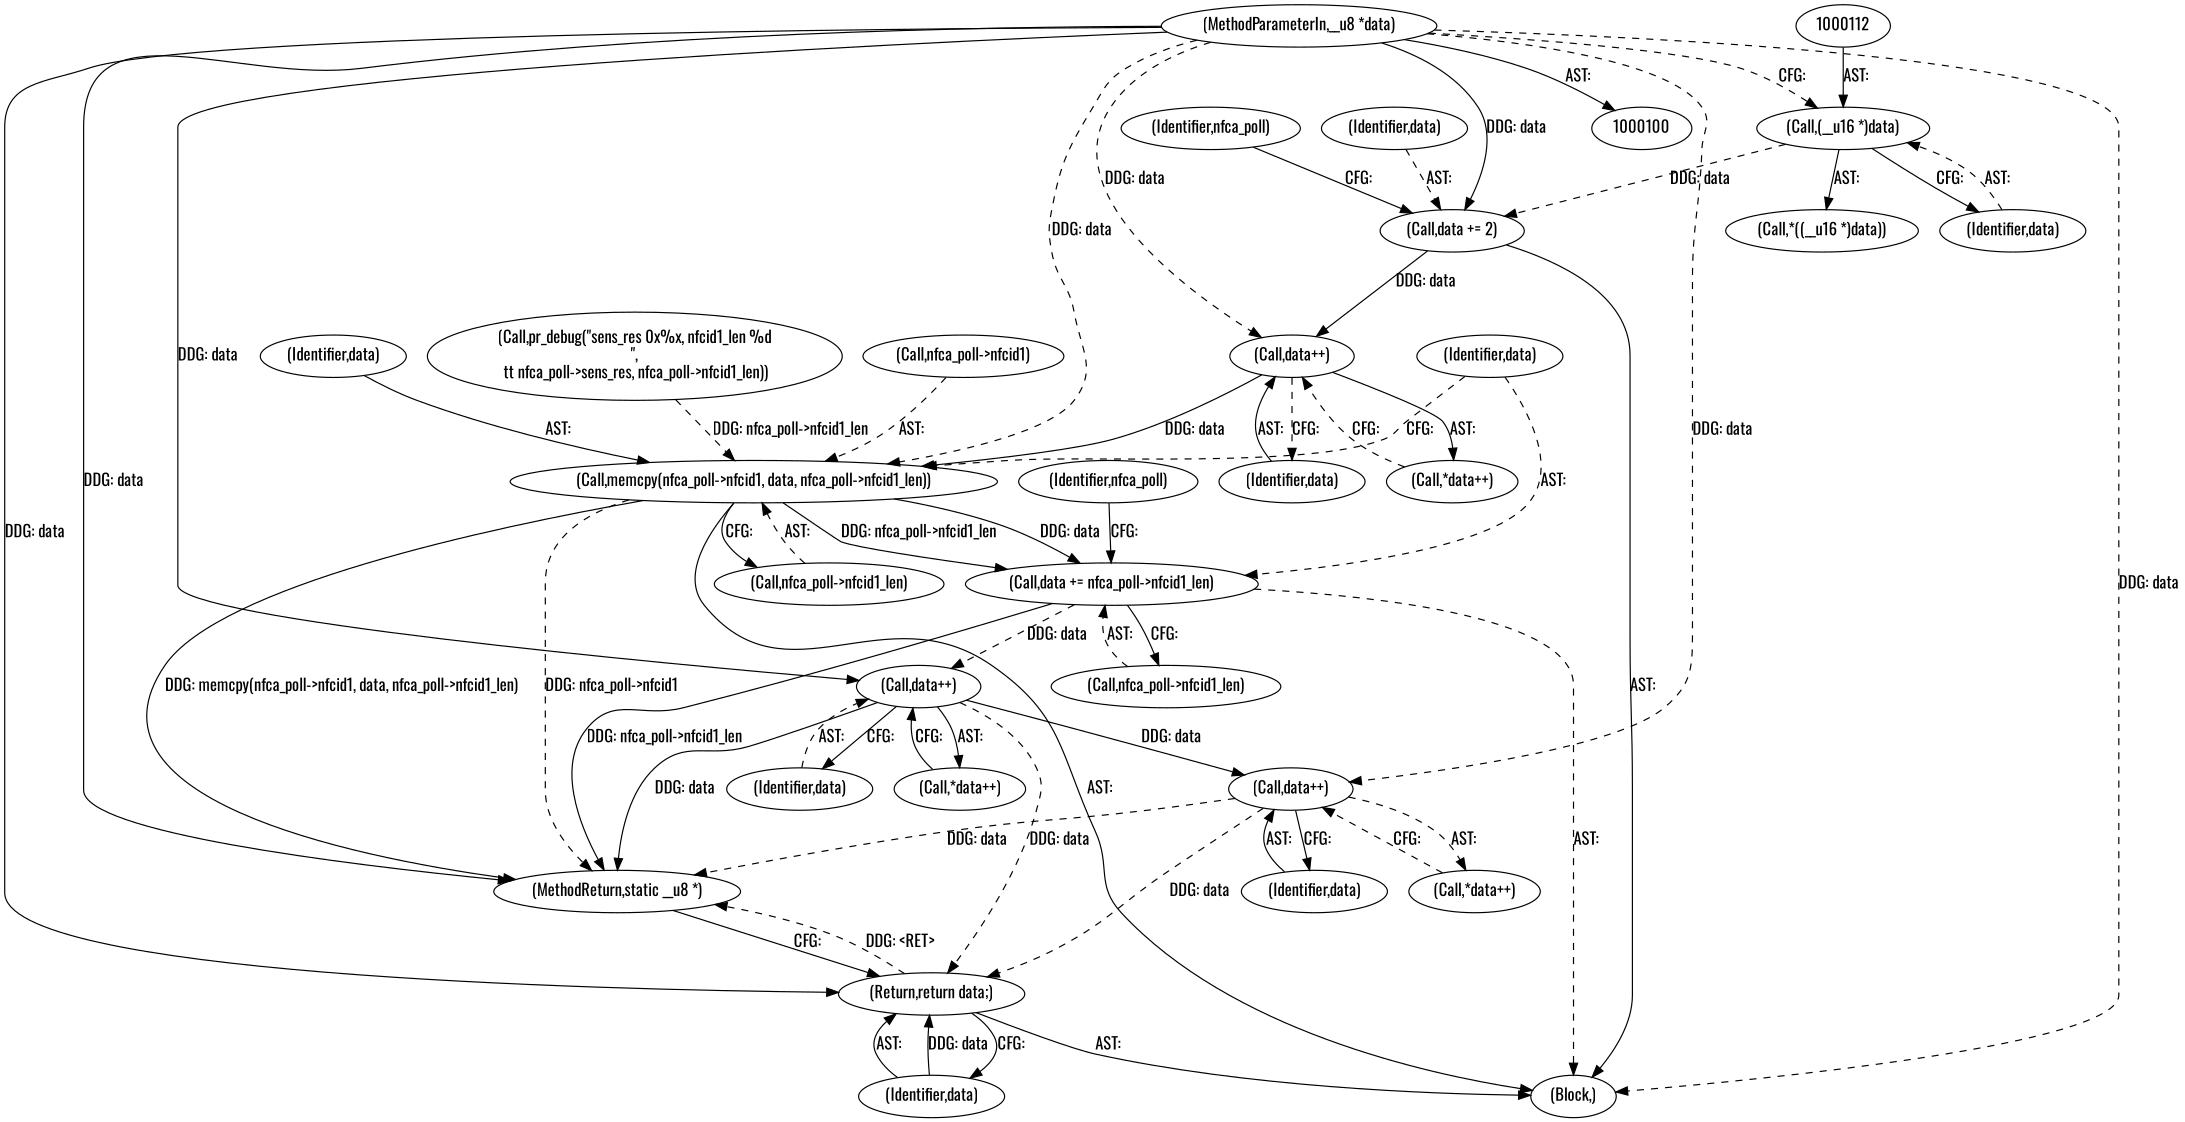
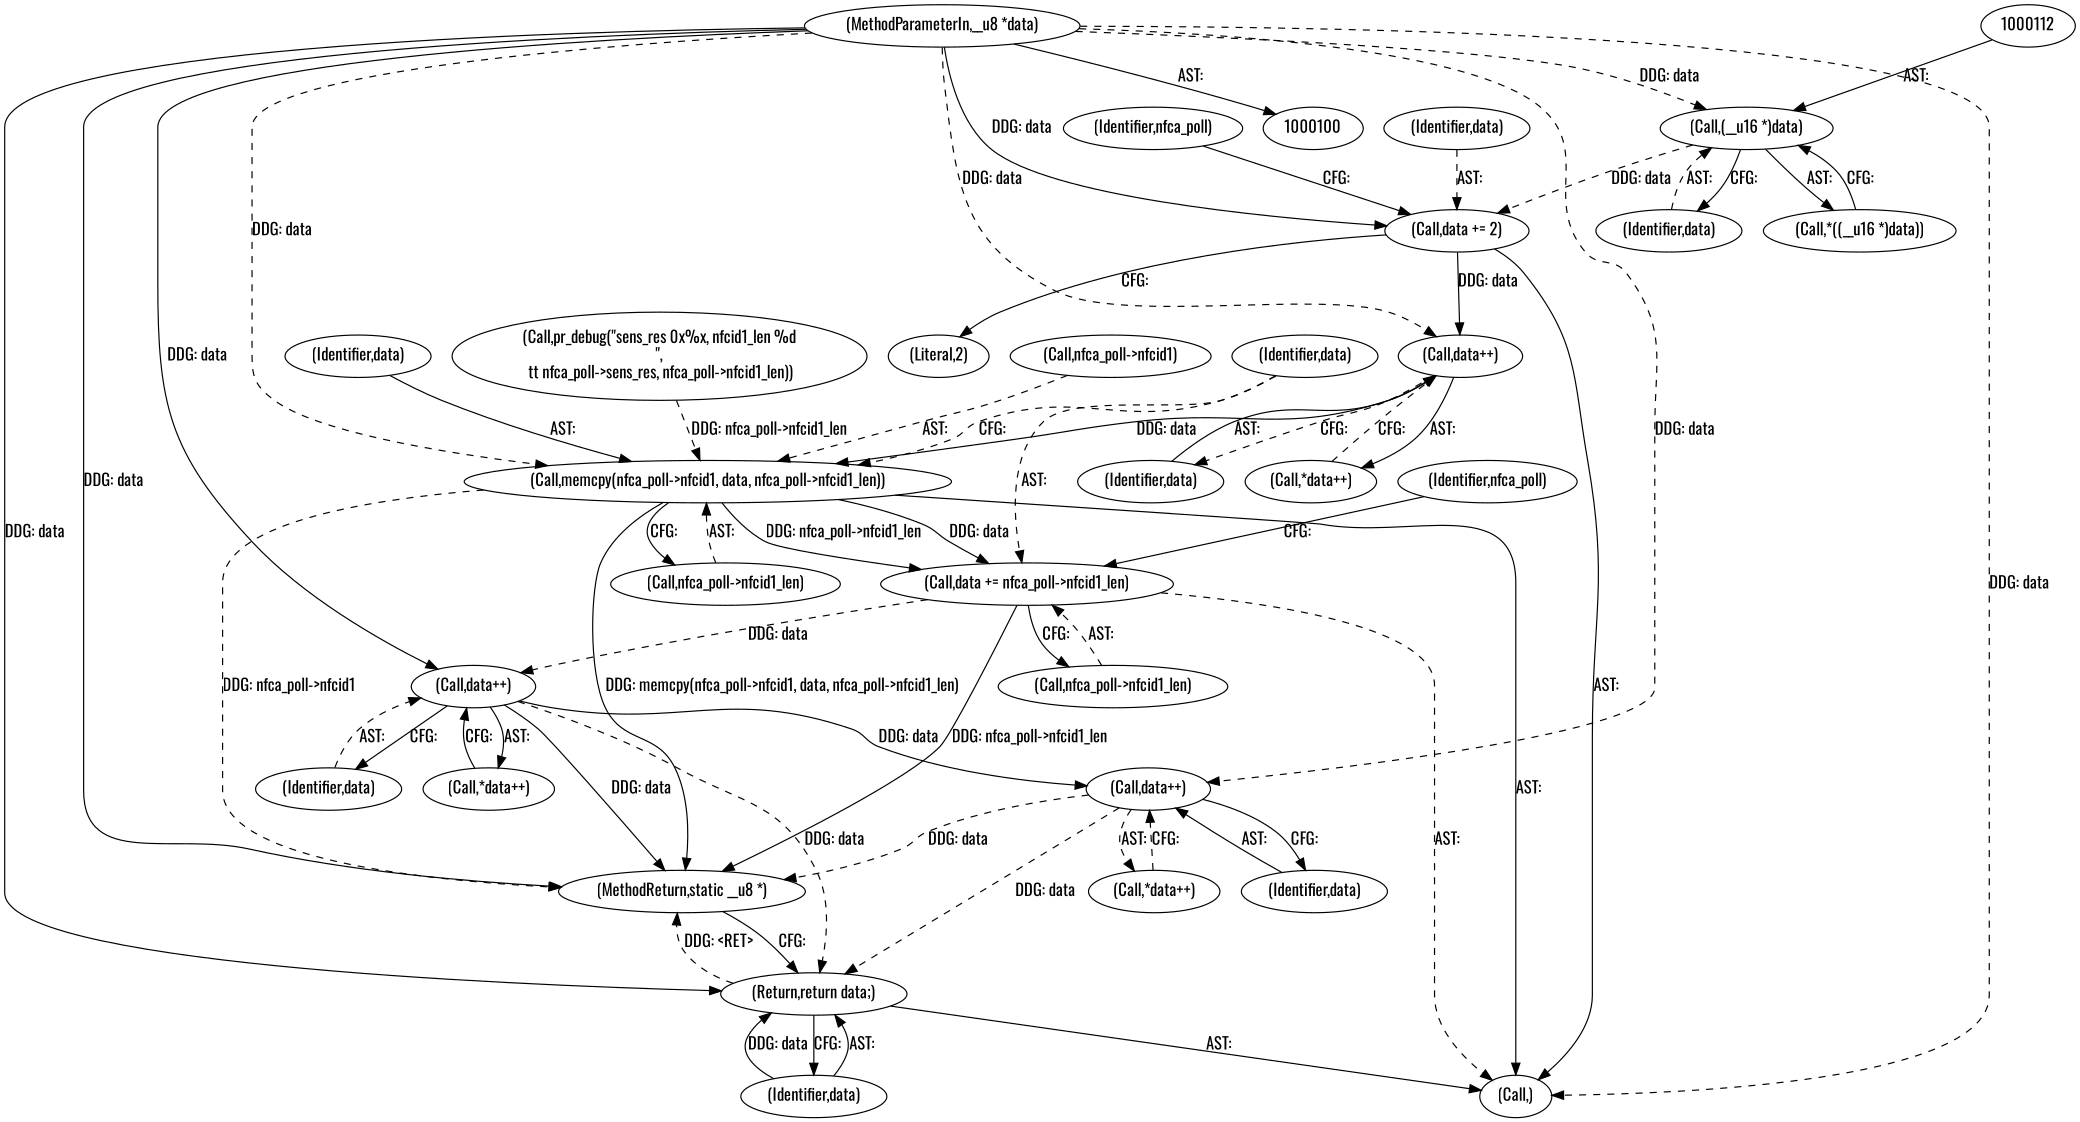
(1794, 77) -> (1670, 77)
none -> (1839, 175)
none -> (939, 356)
(1574, 1096) -> (1516, 1096)
